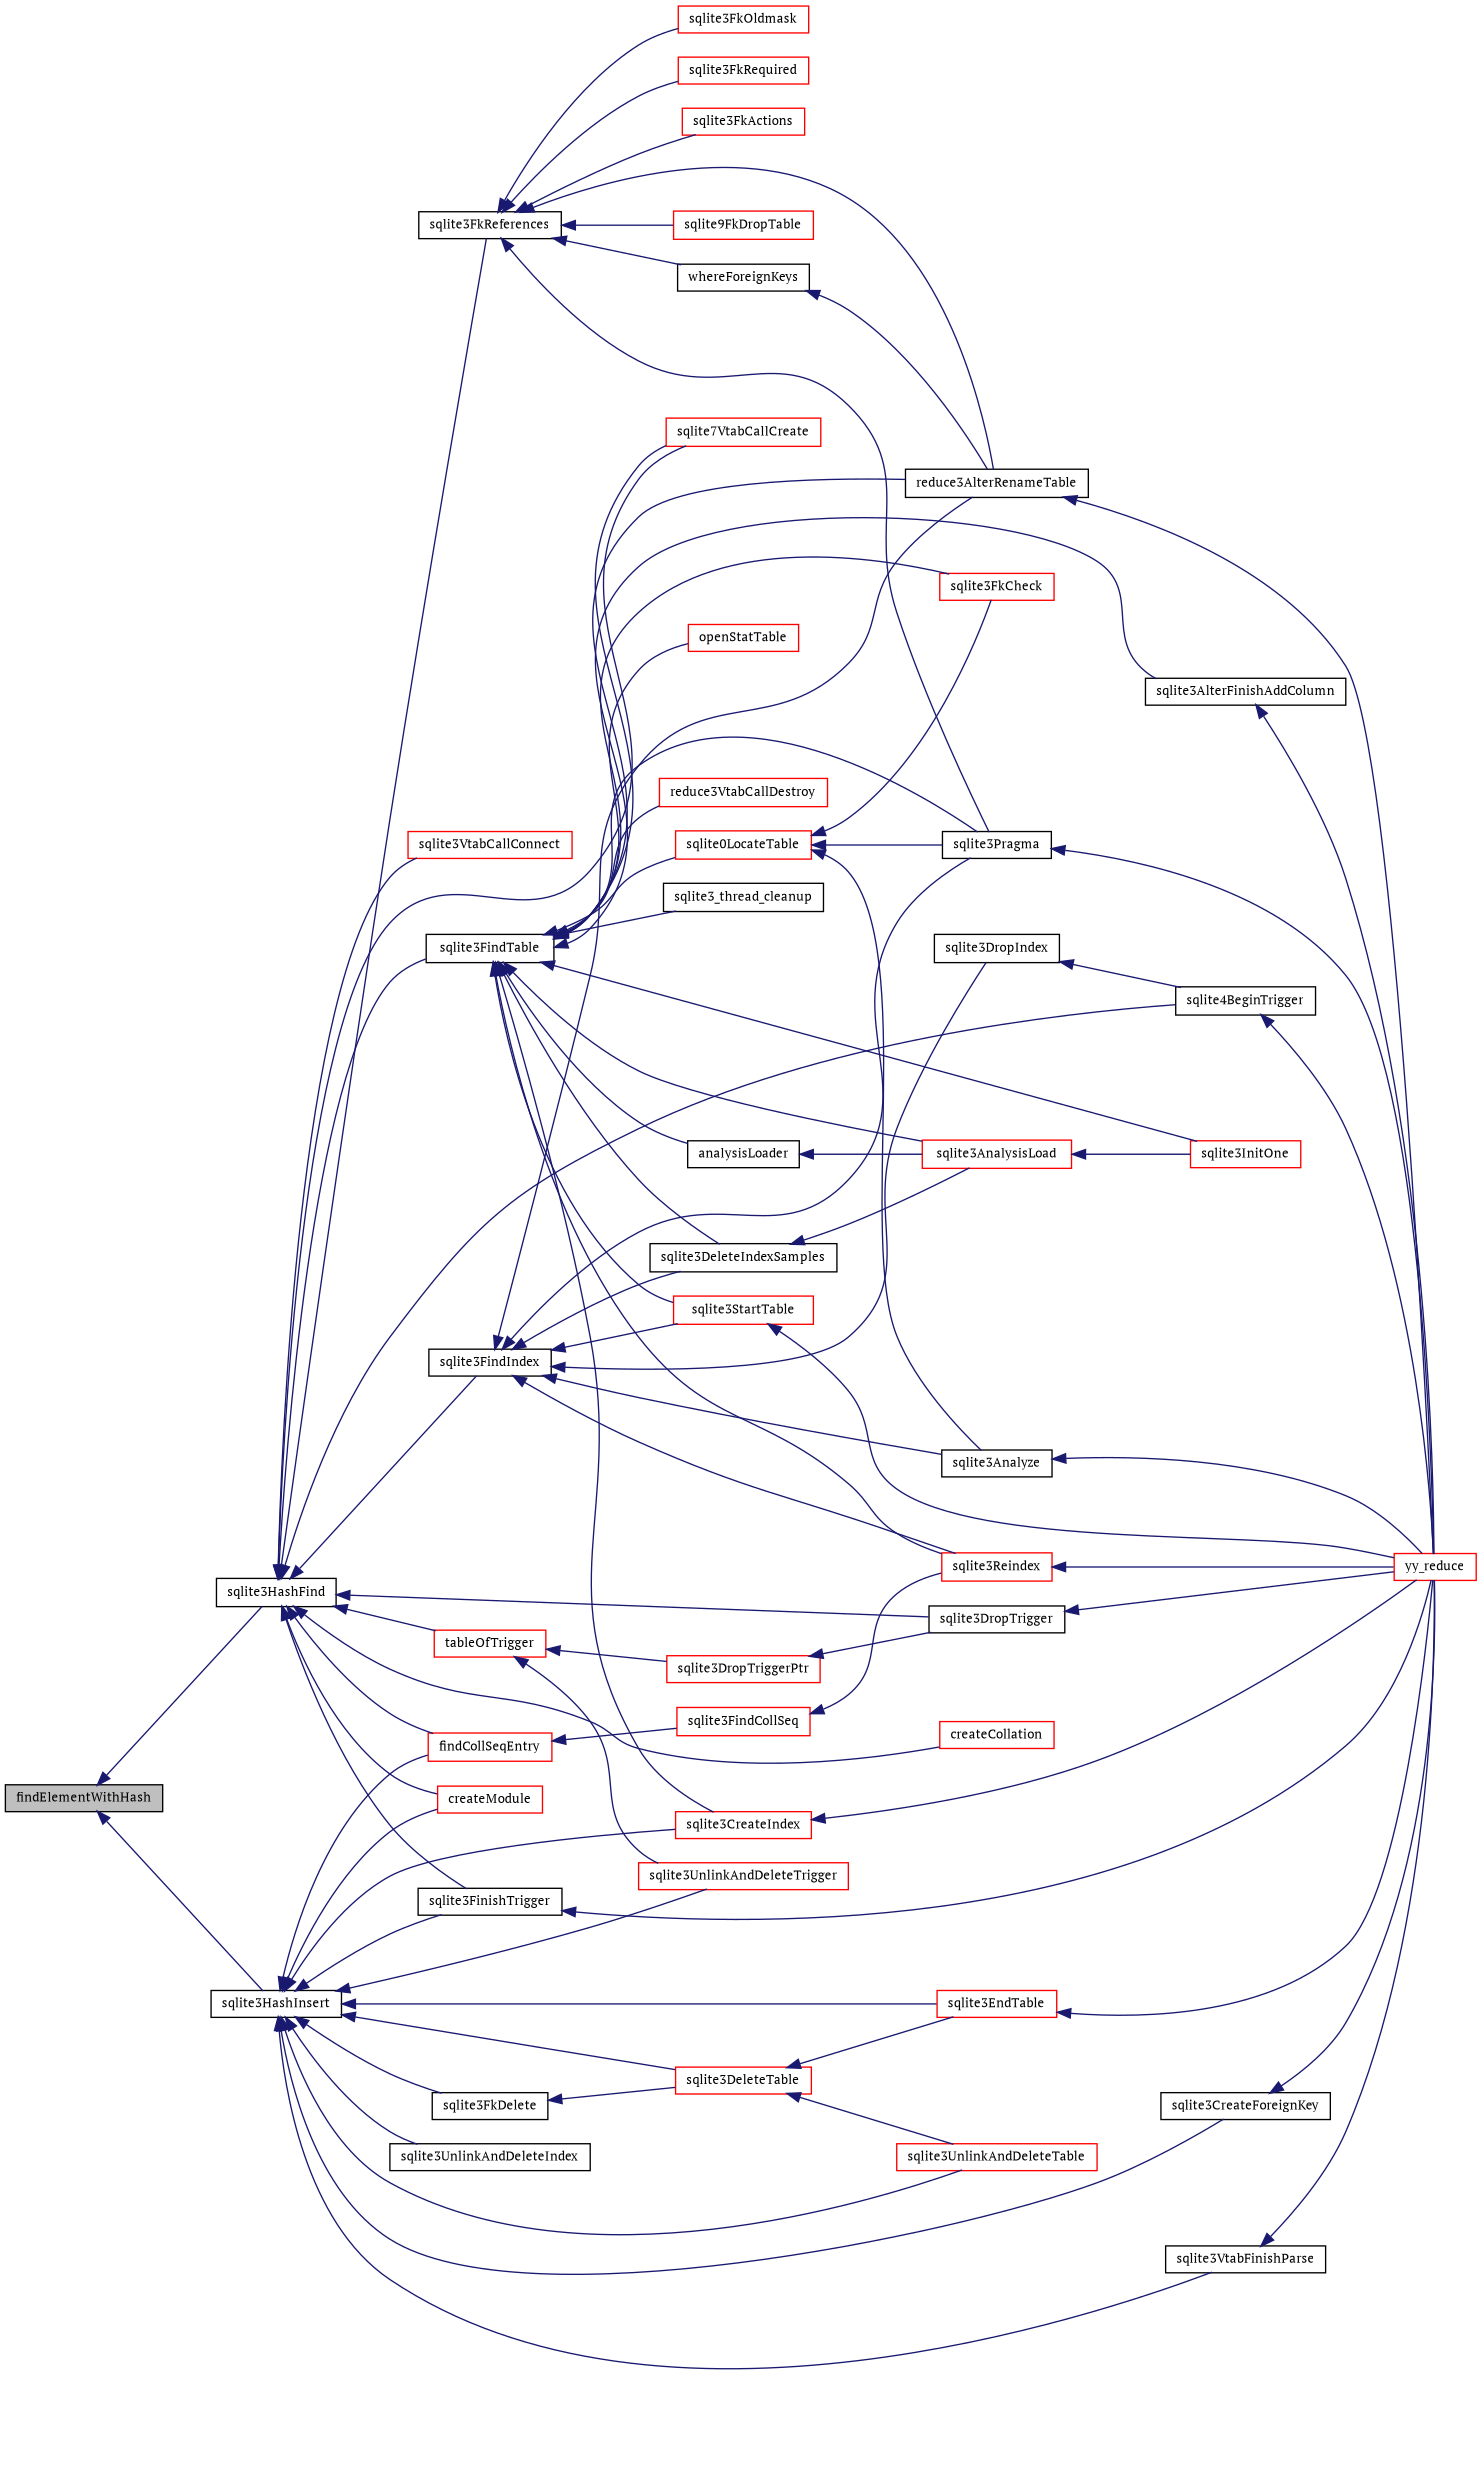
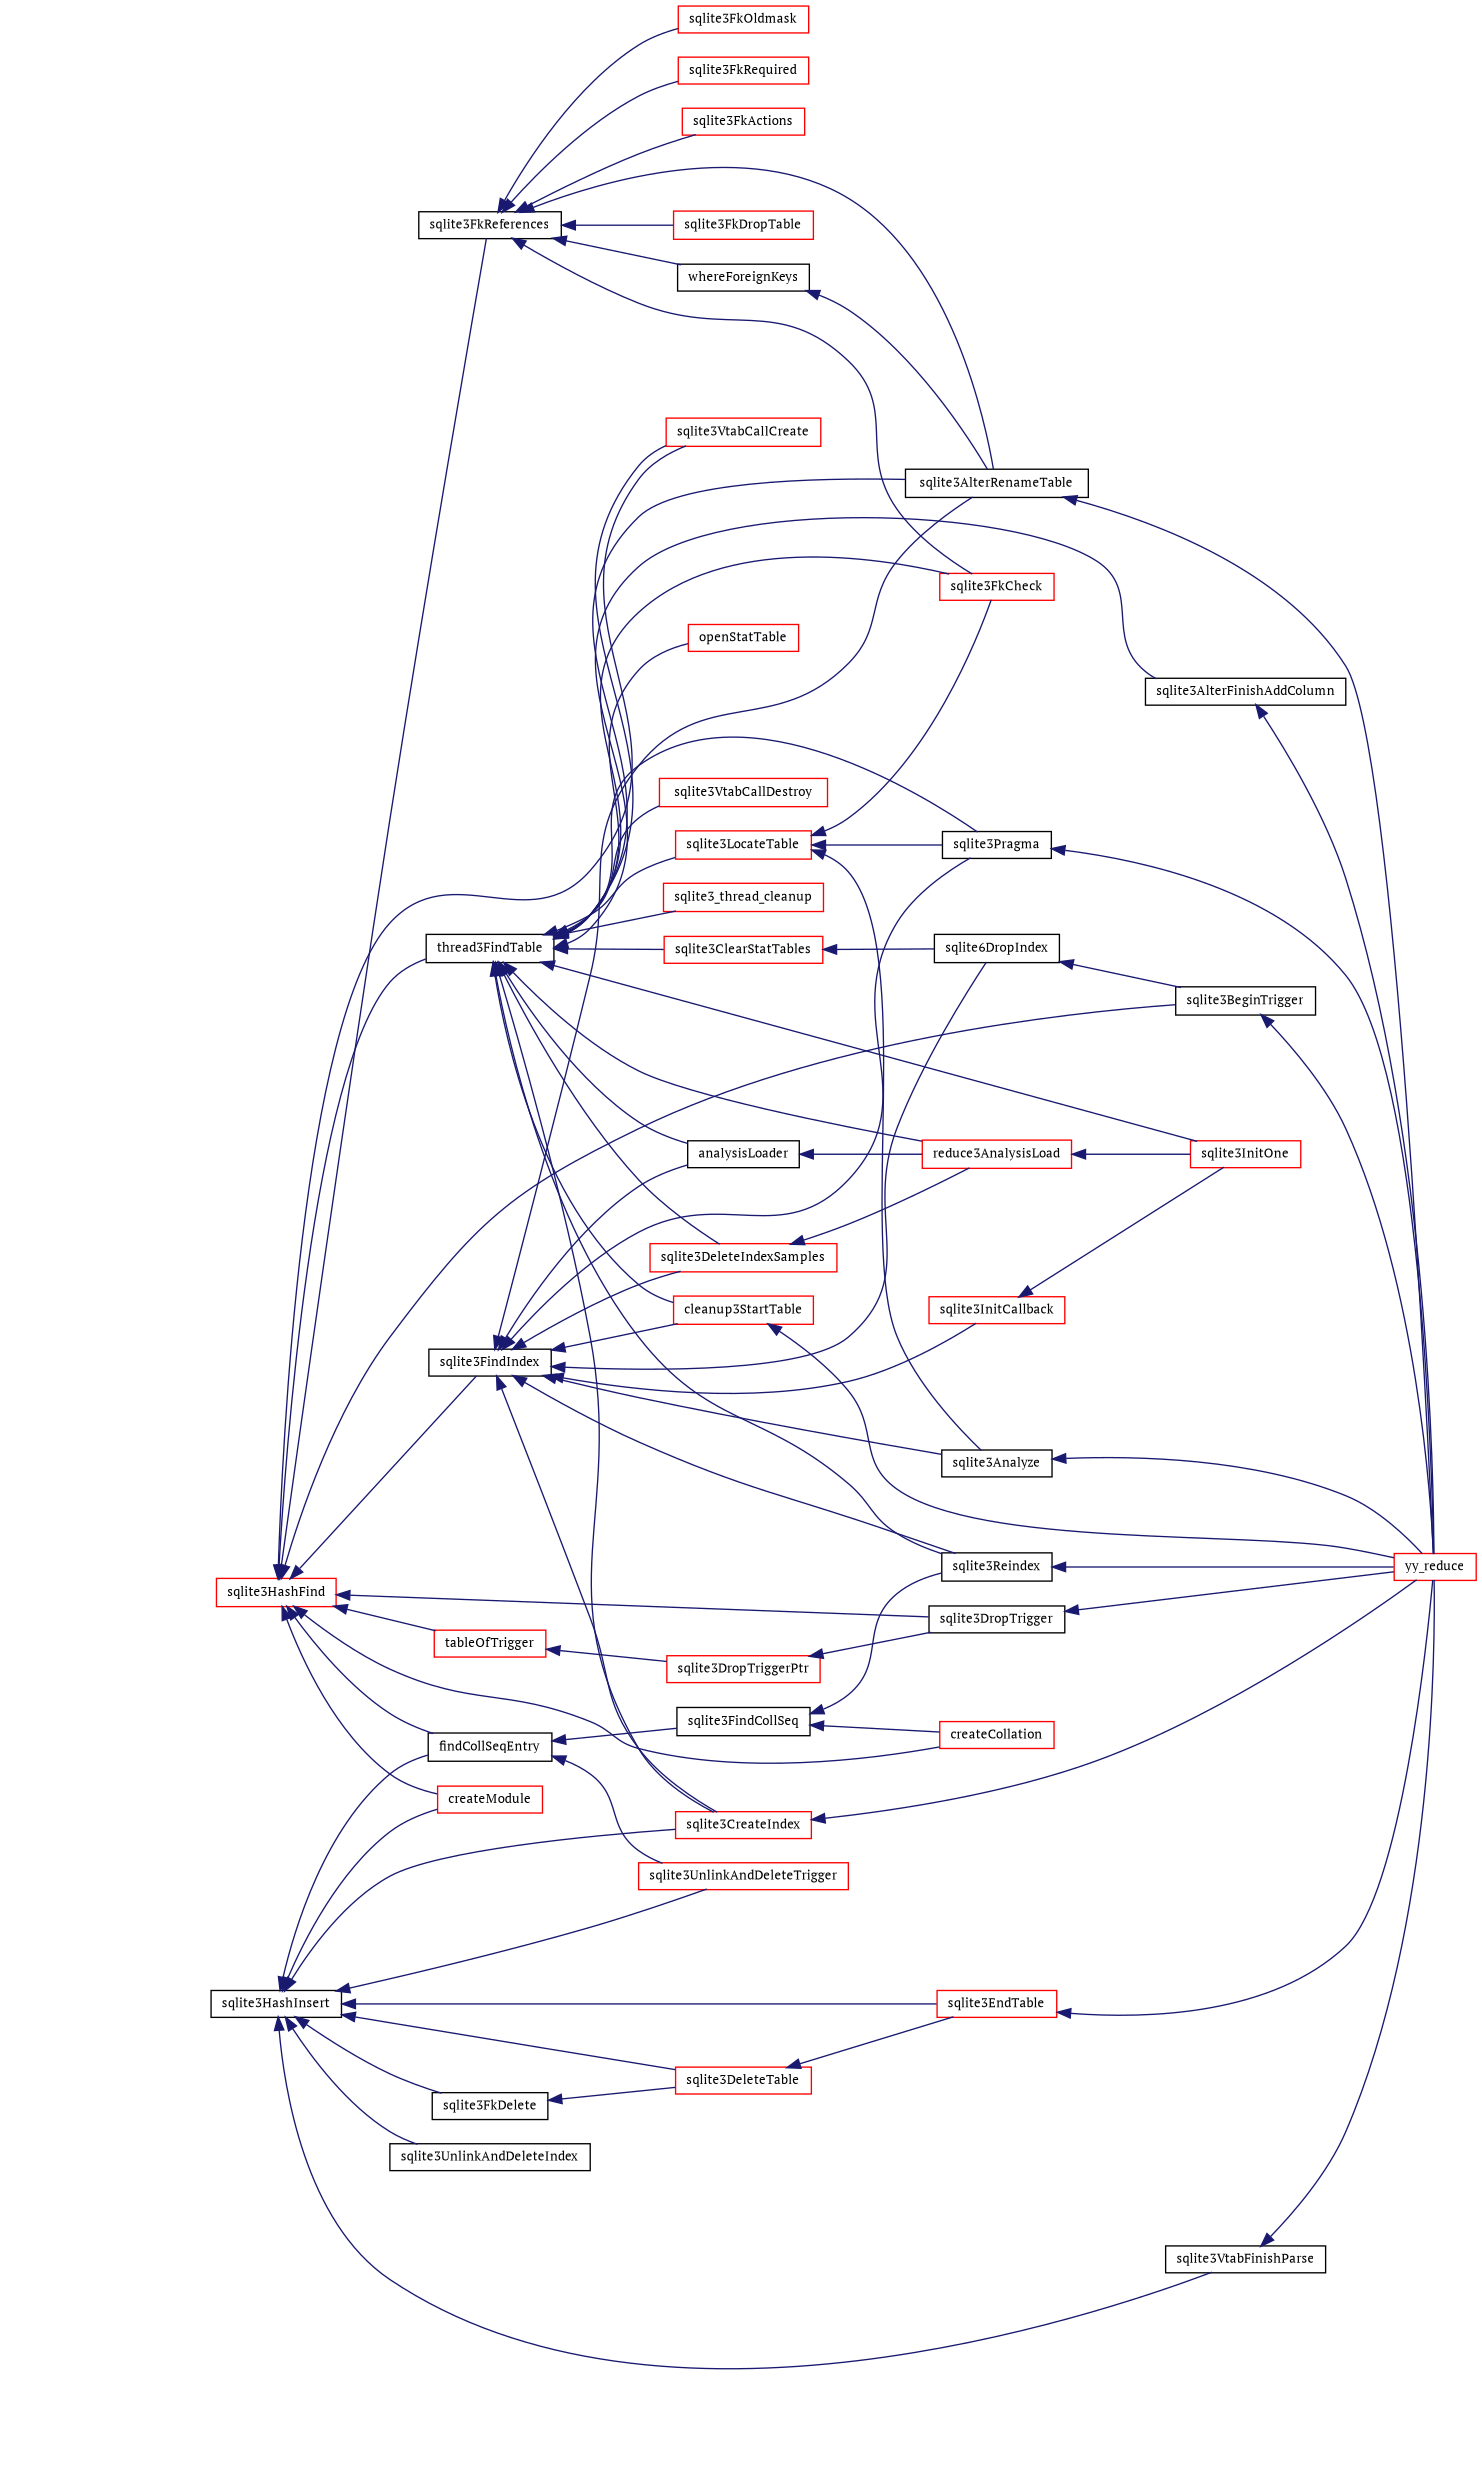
(743, 225) -> (743, 225)
(869, 430) -> (811, 335)
(743, 432) -> (743, 432)
(997, 483) -> (997, 483)
(743, 793) -> (743, 793)
(490, 845) -> none
(743, 845) -> (743, 845)
(743, 897) -> (743, 897)
(490, 949) -> (490, 949)
(997, 949) -> (997, 949)
none -> (743, 950)
(1246, 1001) -> (1246, 1001)
(997, 1154) -> (997, 1154)
none -> (596, 1222)
(743, 1258) -> (743, 1258)
(743, 1310) -> (743, 1310)
none -> (997, 1310)
(997, 1567) -> (997, 1567)
(276, 1593) -> (276, 1593)
none -> (581, 1594)
(743, 1722) -> (743, 1722)
none -> (882, 1729)
(490, 1747) -> (490, 1747)
(607, 1757) -> (614, 1812)
(84, 1798) -> none
(490, 1902) -> none
(1246, 2106) -> none
(997, 2157) -> none
